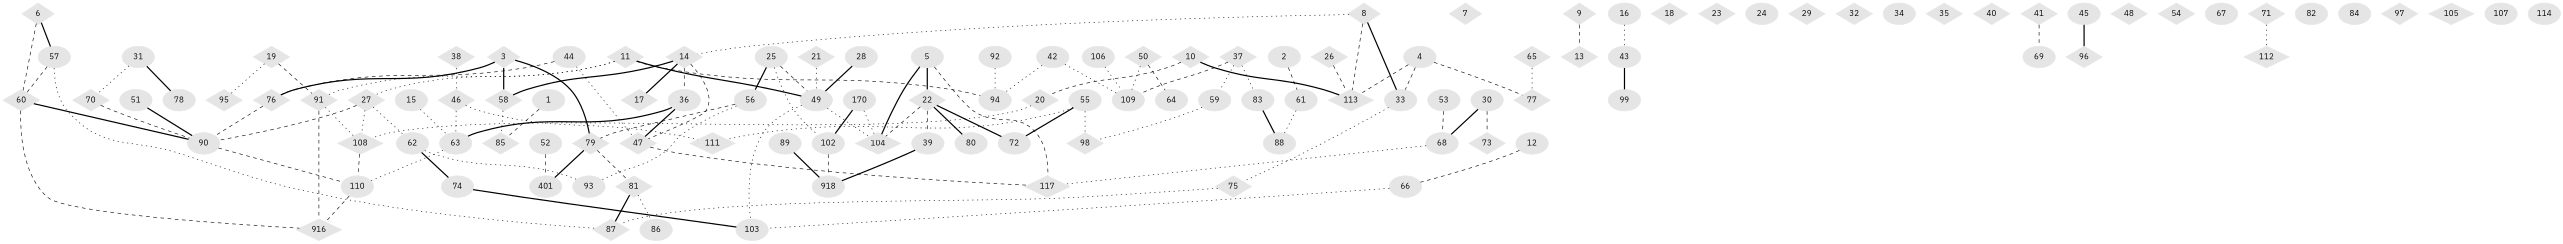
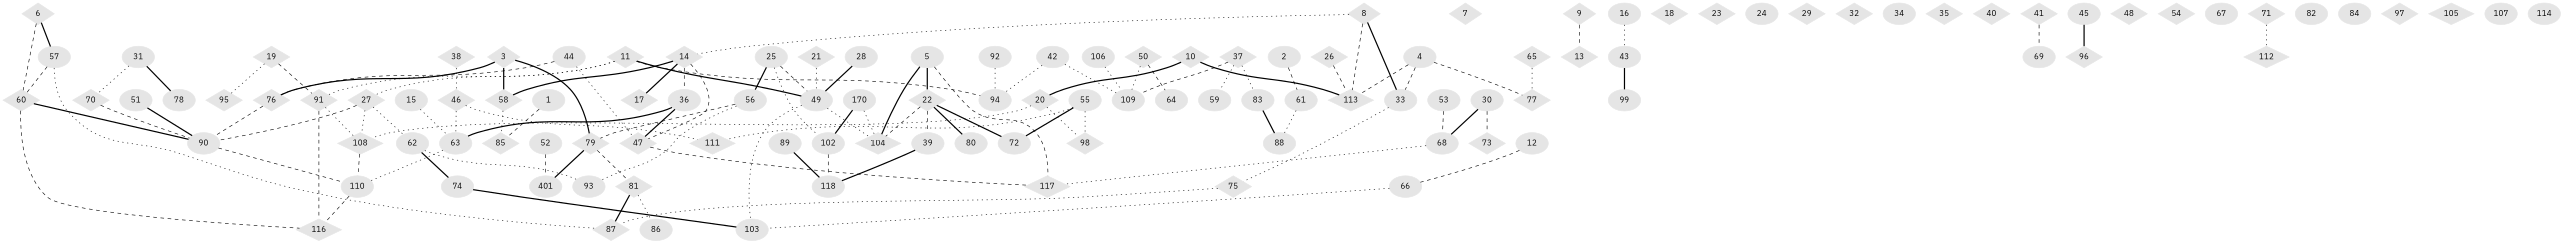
(1119, 78) -> (1119, 78)
(1150, 125) -> (1063, 122)
(828, 187) -> (828, 187)
(319, 230) -> (319, 230)
